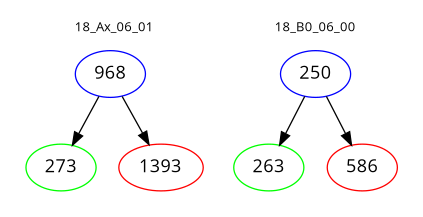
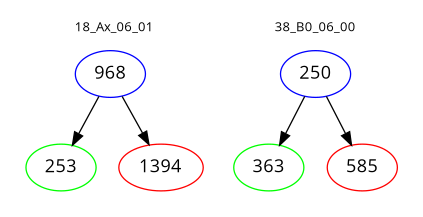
(316, 28) -> (316, 28)
(61, 168) -> (61, 168)
(161, 168) -> (161, 168)
(269, 168) -> (269, 168)
(362, 168) -> (362, 168)
